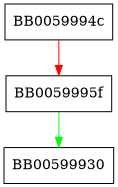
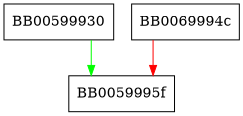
(59, 22) -> (185, 22)
(59, 125) -> (91, 53)
